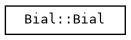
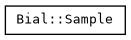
(65, 20) -> (65, 20)
